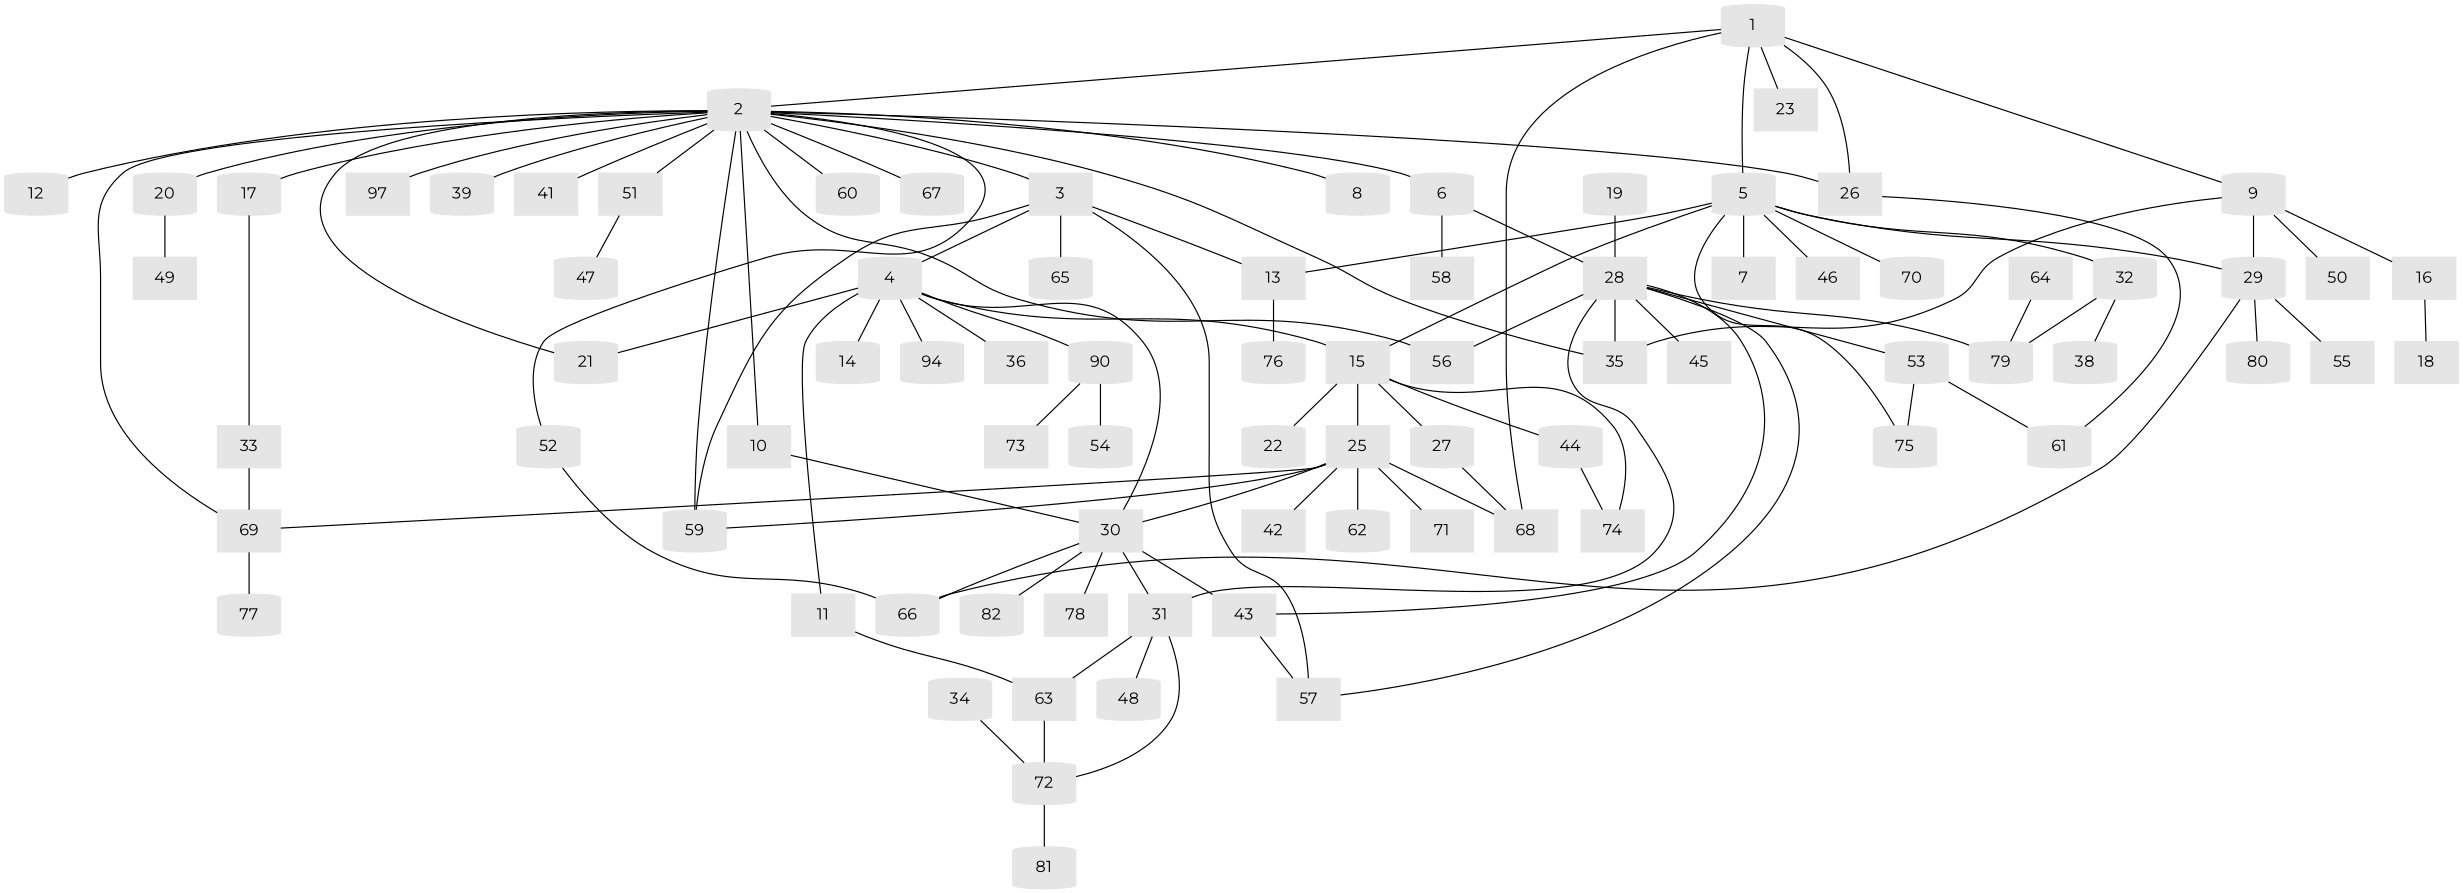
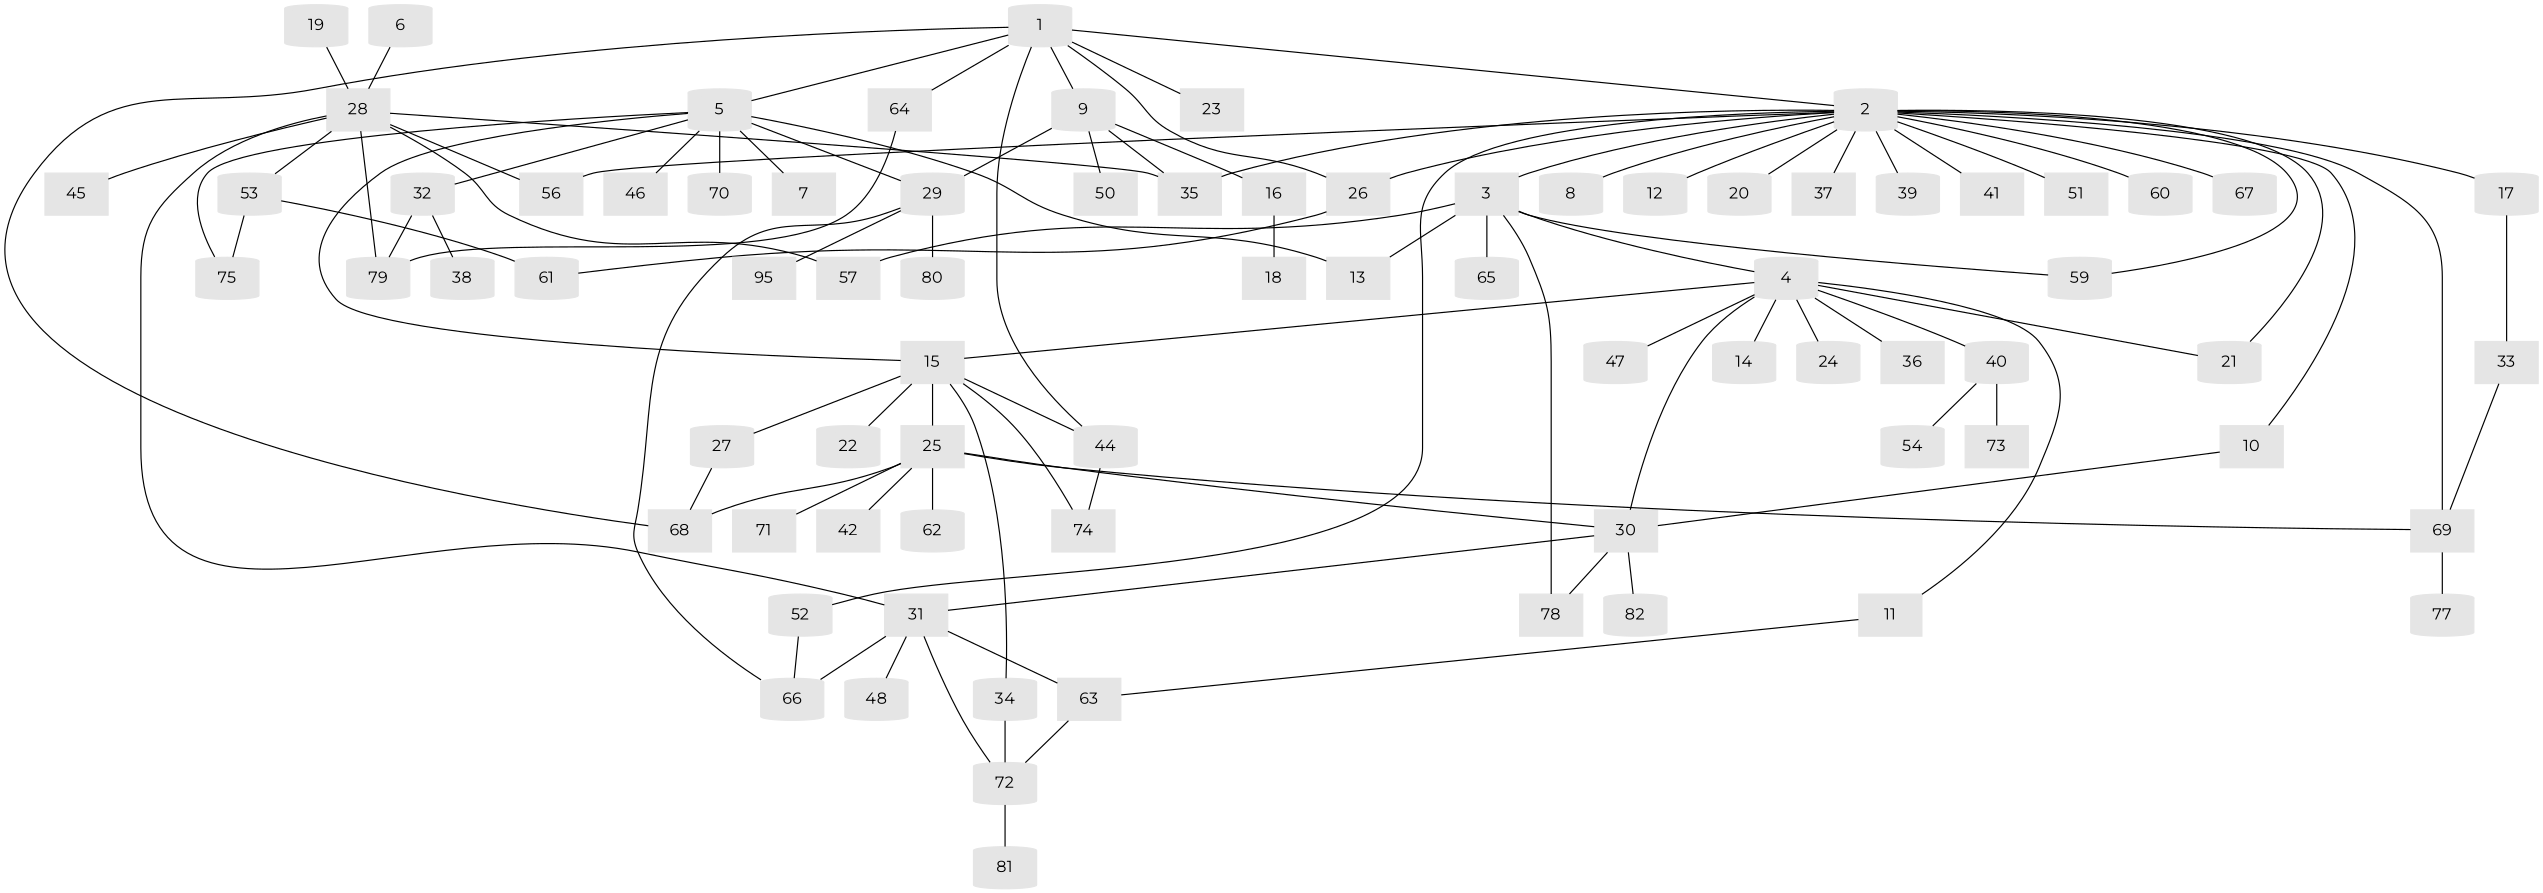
none -> (970, 68)
(1220, 145) -> none
(378, 194) -> (1824, 194)
none -> (997, 227)
(608, 236) -> (1701, 320)
(165, 278) -> none
(1442, 278) -> none
(932, 363) -> (1828, 363)
(1100, 363) -> (1997, 363)
(1274, 363) -> none
(2342, 363) -> (764, 278)
none -> (1551, 399)
(1043, 505) -> none
none -> (999, 526)
(1009, 570) -> (853, 658)
(1244, 615) -> none
